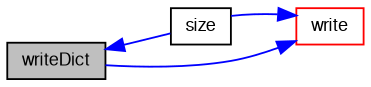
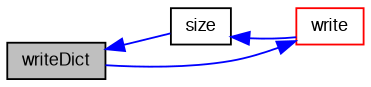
(254, 14) -> (271, 39)
